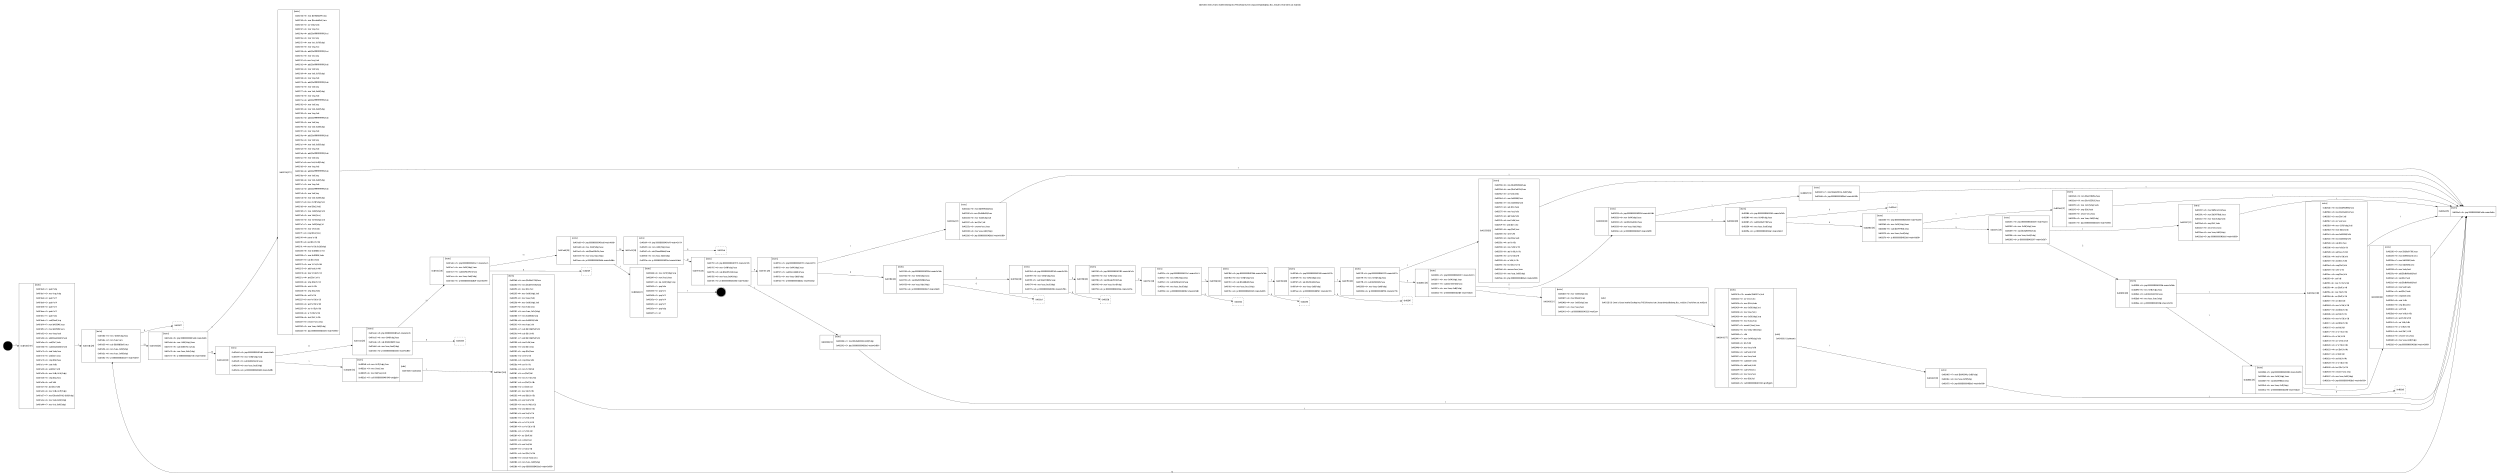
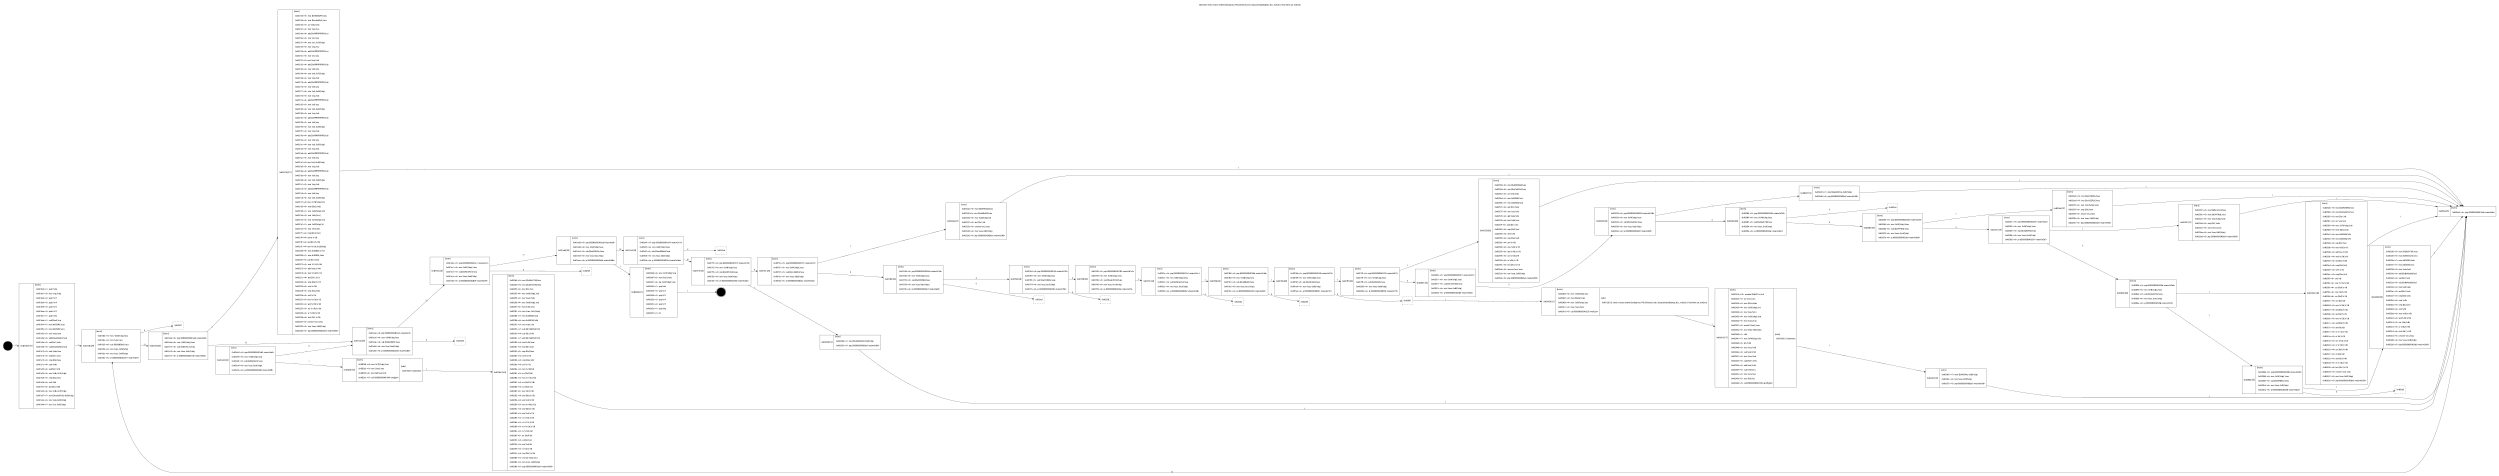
(1508, 294) -> (1476, 301)
(211, 353) -> (279, 343)
